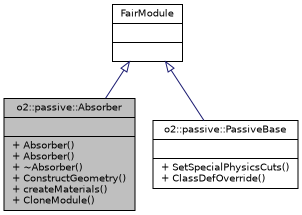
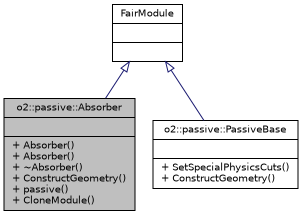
(214, 178) -> (218, 178)
(60, 190) -> (40, 190)
